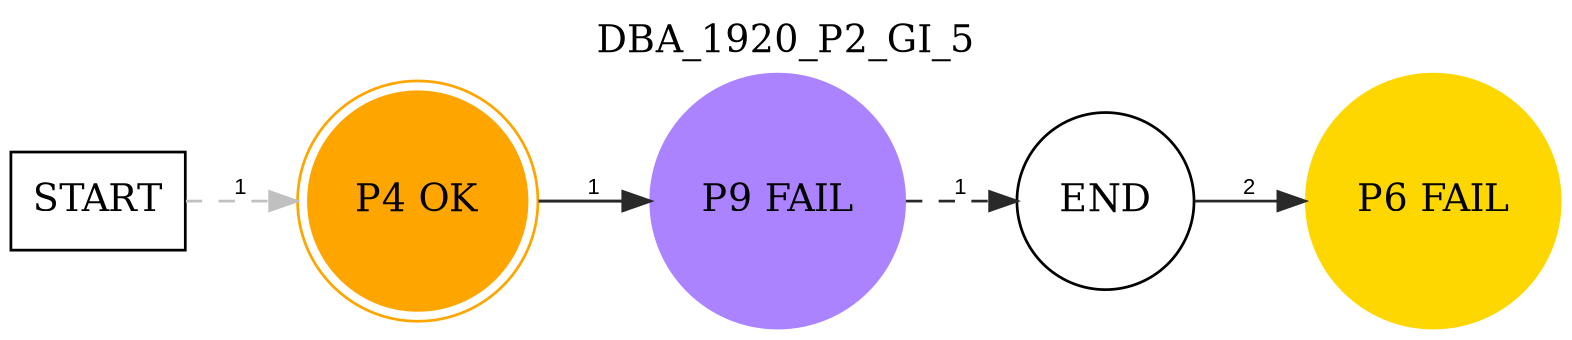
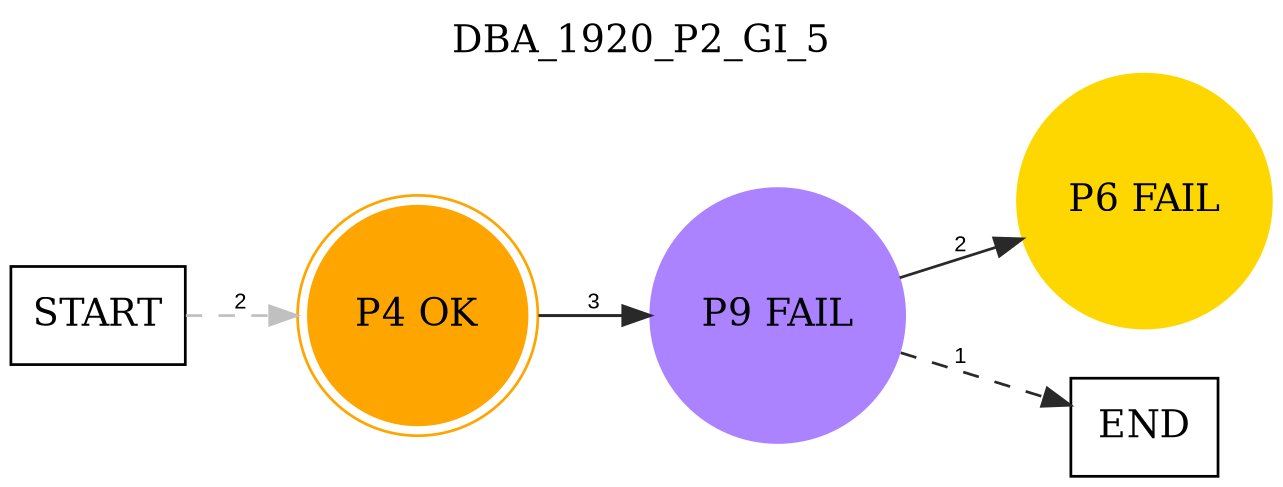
(241, 189) -> (241, 303)
(594, 189) -> (594, 303)
(1105, 201) -> (1144, 427)
(1236, 201) -> (948, 262)
